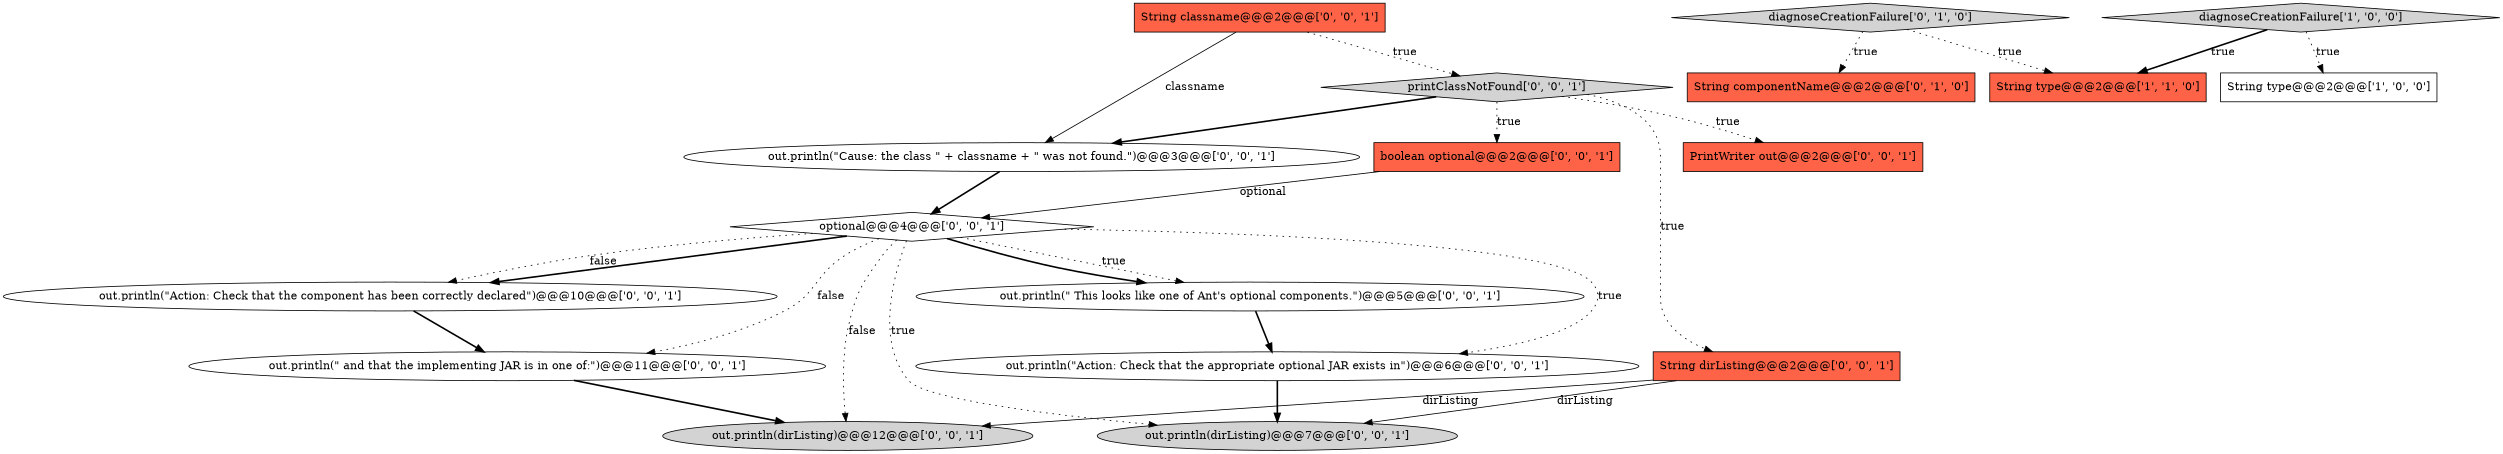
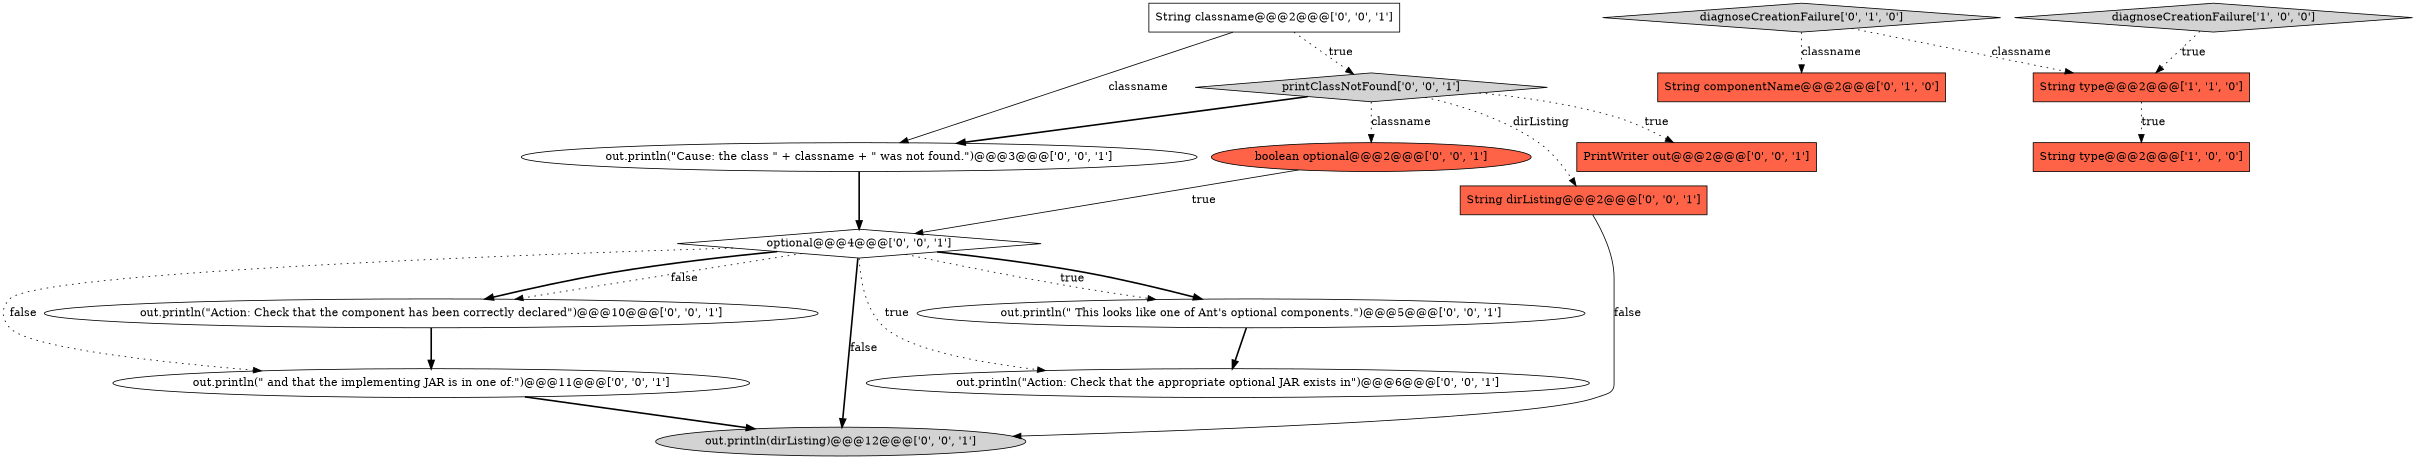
(1260, 18) -> (1274, 18)
(2313, 49) -> (2141, 118)
(2207, 50) -> (2181, 49)
(1866, 52) -> (1832, 52)
(2010, 52) -> (2022, 52)
(2329, 87) -> (2141, 157)
(1509, 122) -> (1401, 122)
(1497, 157) -> (1371, 157)
(1263, 192) -> (1204, 200)
(1673, 227) -> (1541, 122)
(850, 320) -> (850, 338)
(1450, 401) -> (1628, 313)
(1277, 436) -> none
